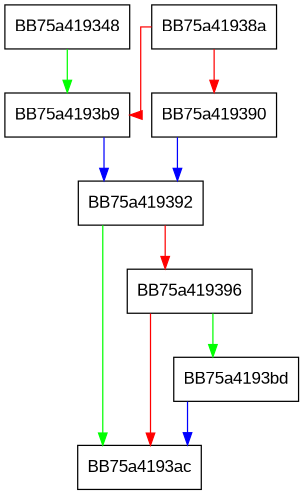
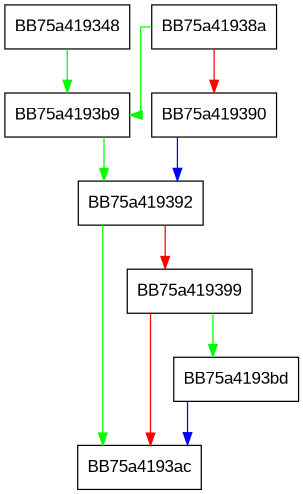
(141, 66) -> (141, 66)
(104, 153) -> (104, 153)
(190, 291) -> (190, 291)
